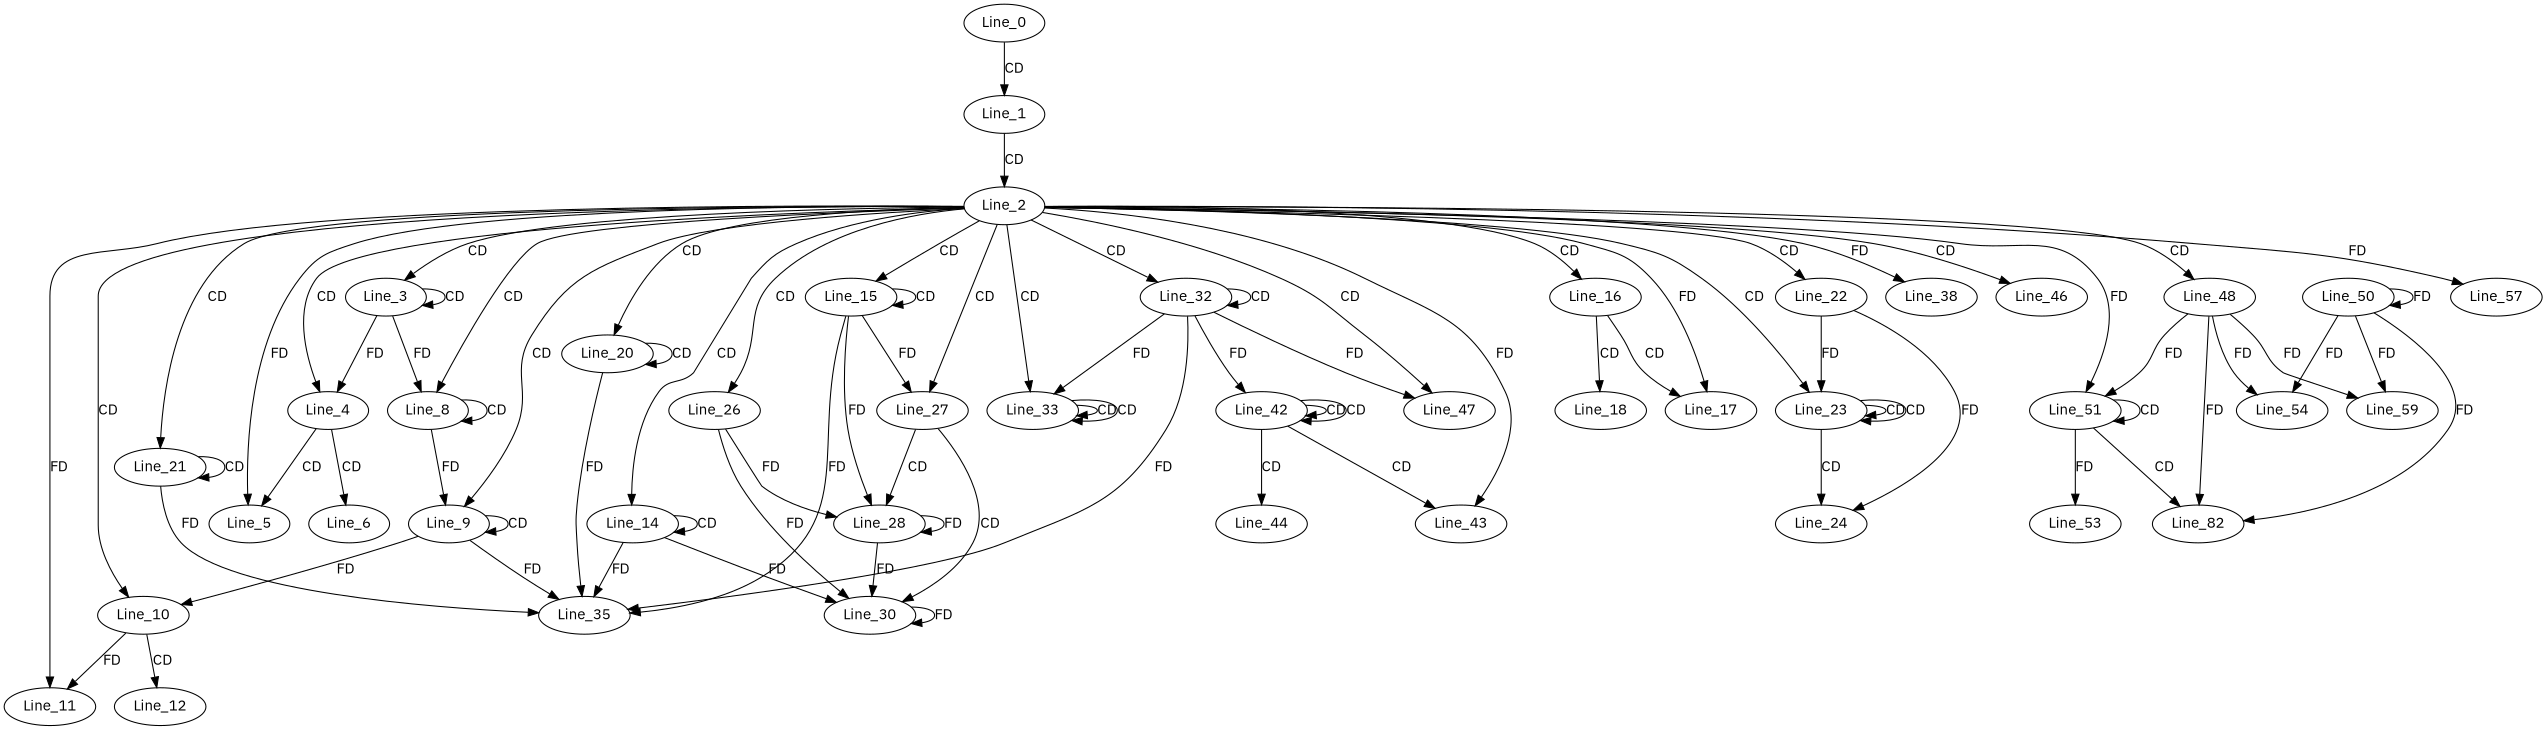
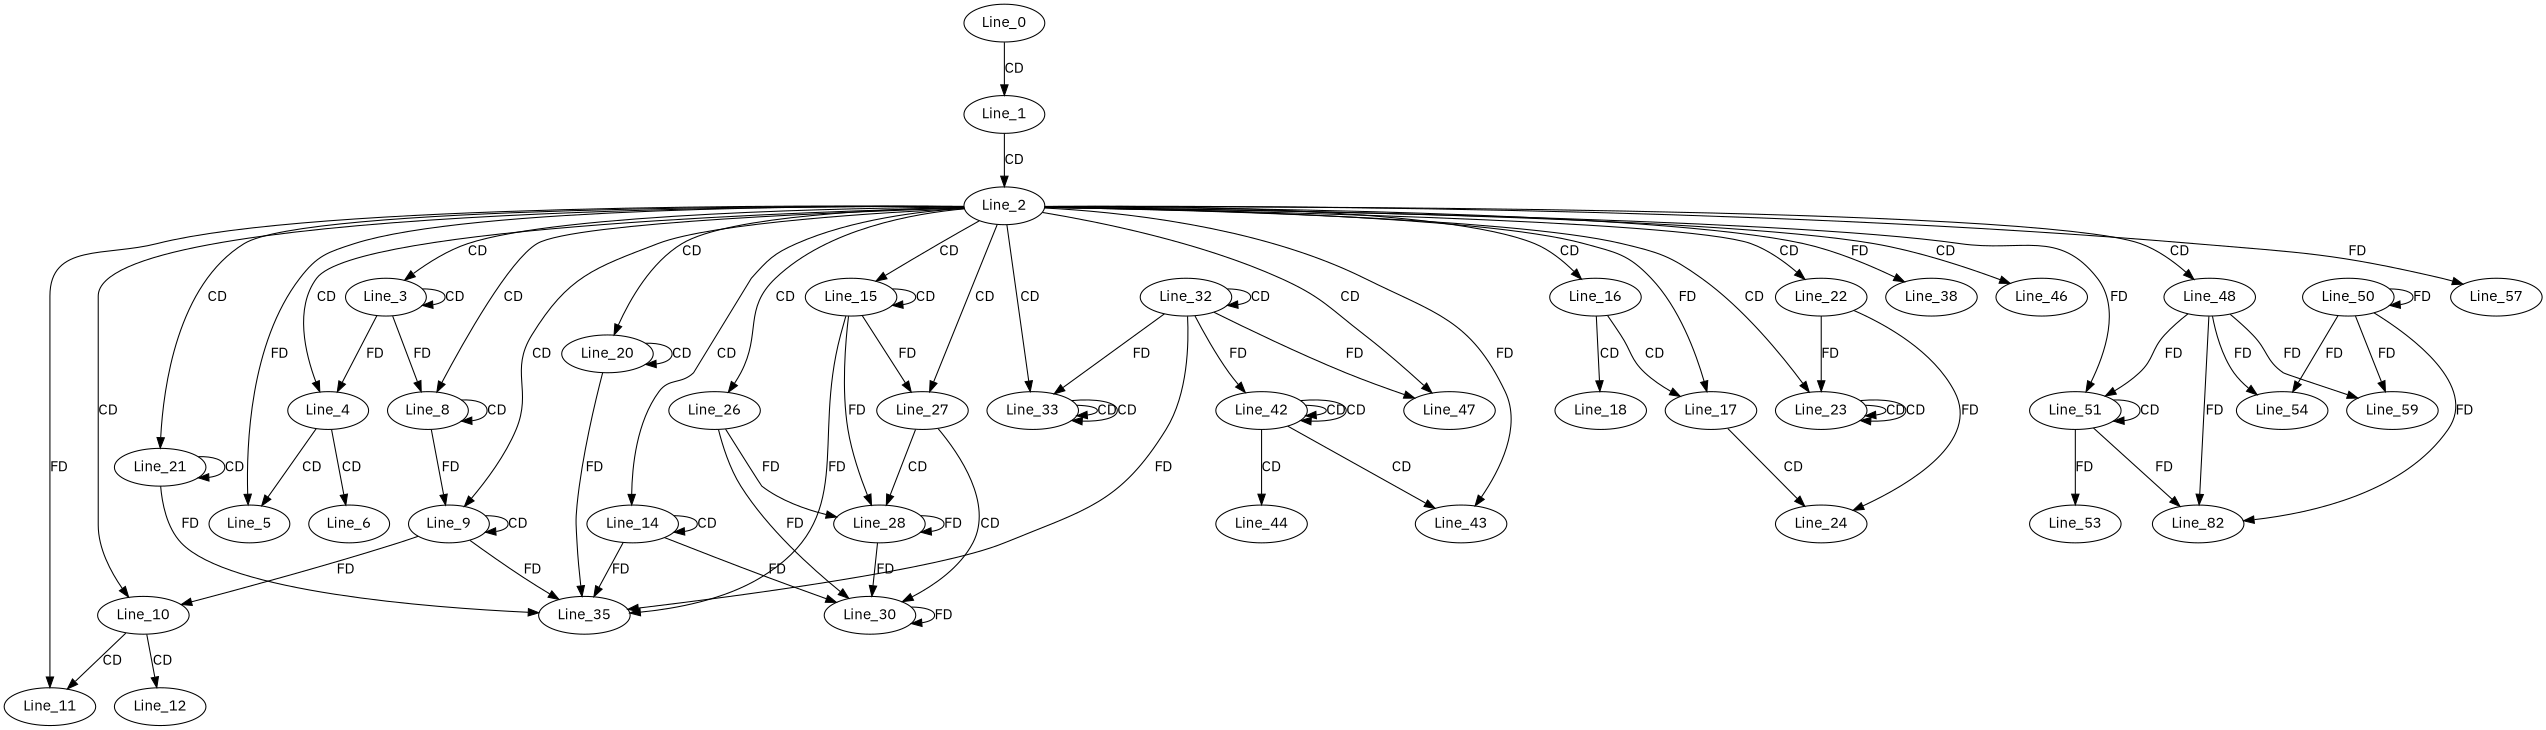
(1089, 249) -> none
(1821, 462) -> (1762, 464)
(2165, 467) -> (2165, 467)
(112, 661) -> (112, 661)
